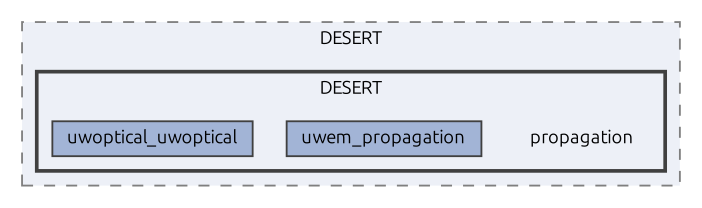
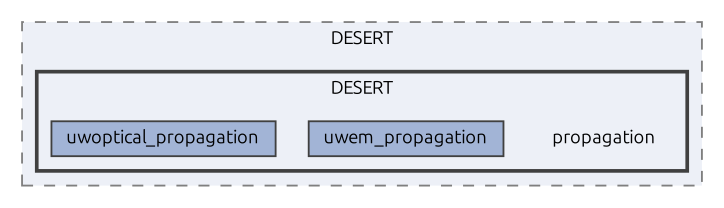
(153, 139) -> (164, 139)
